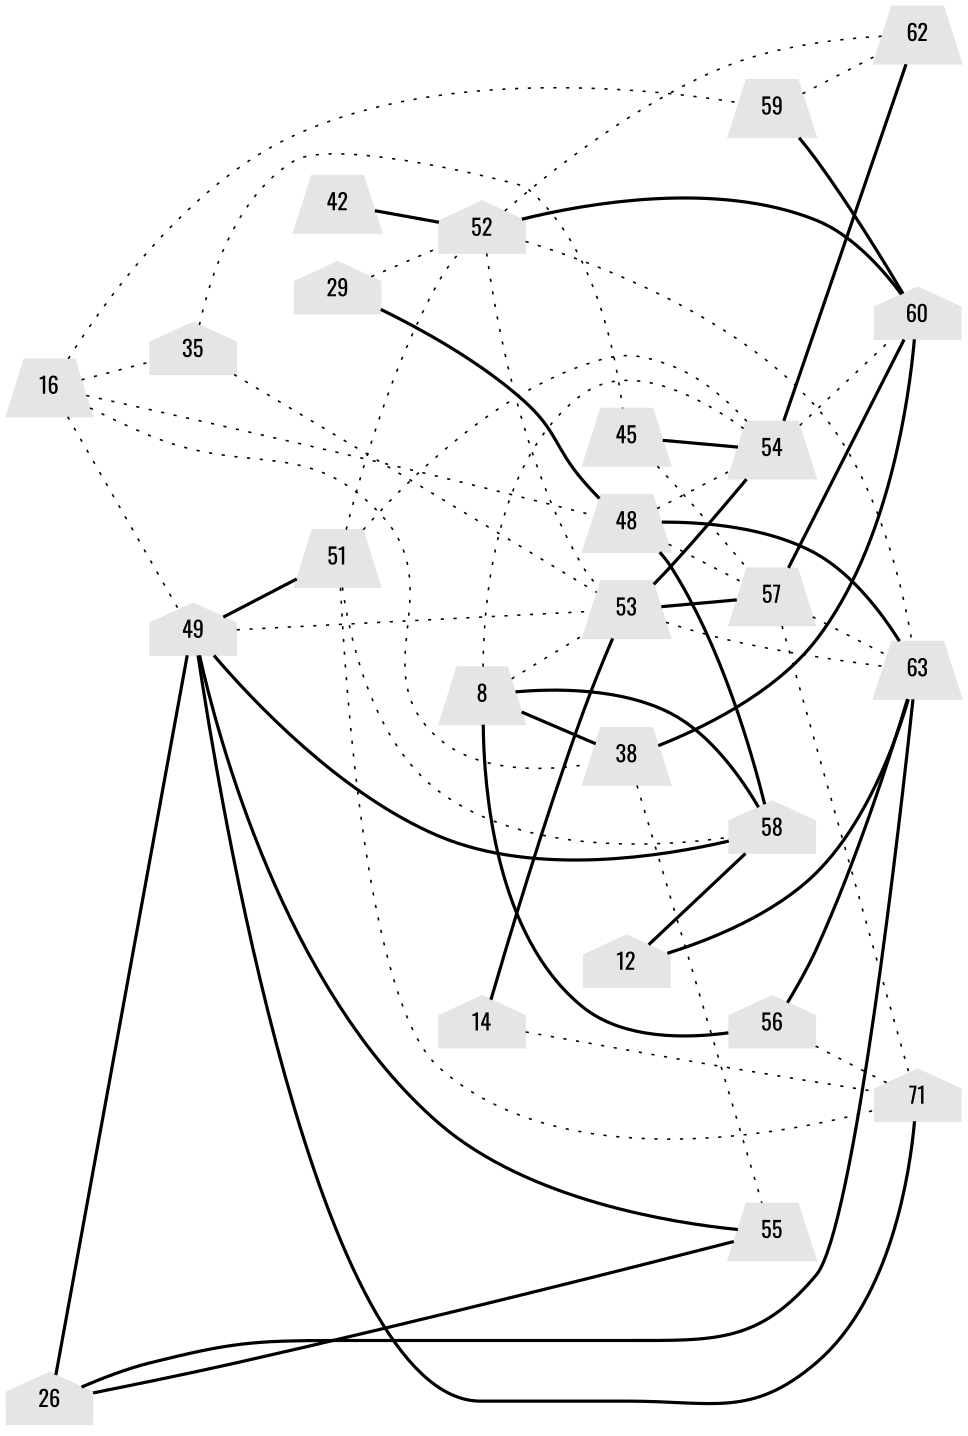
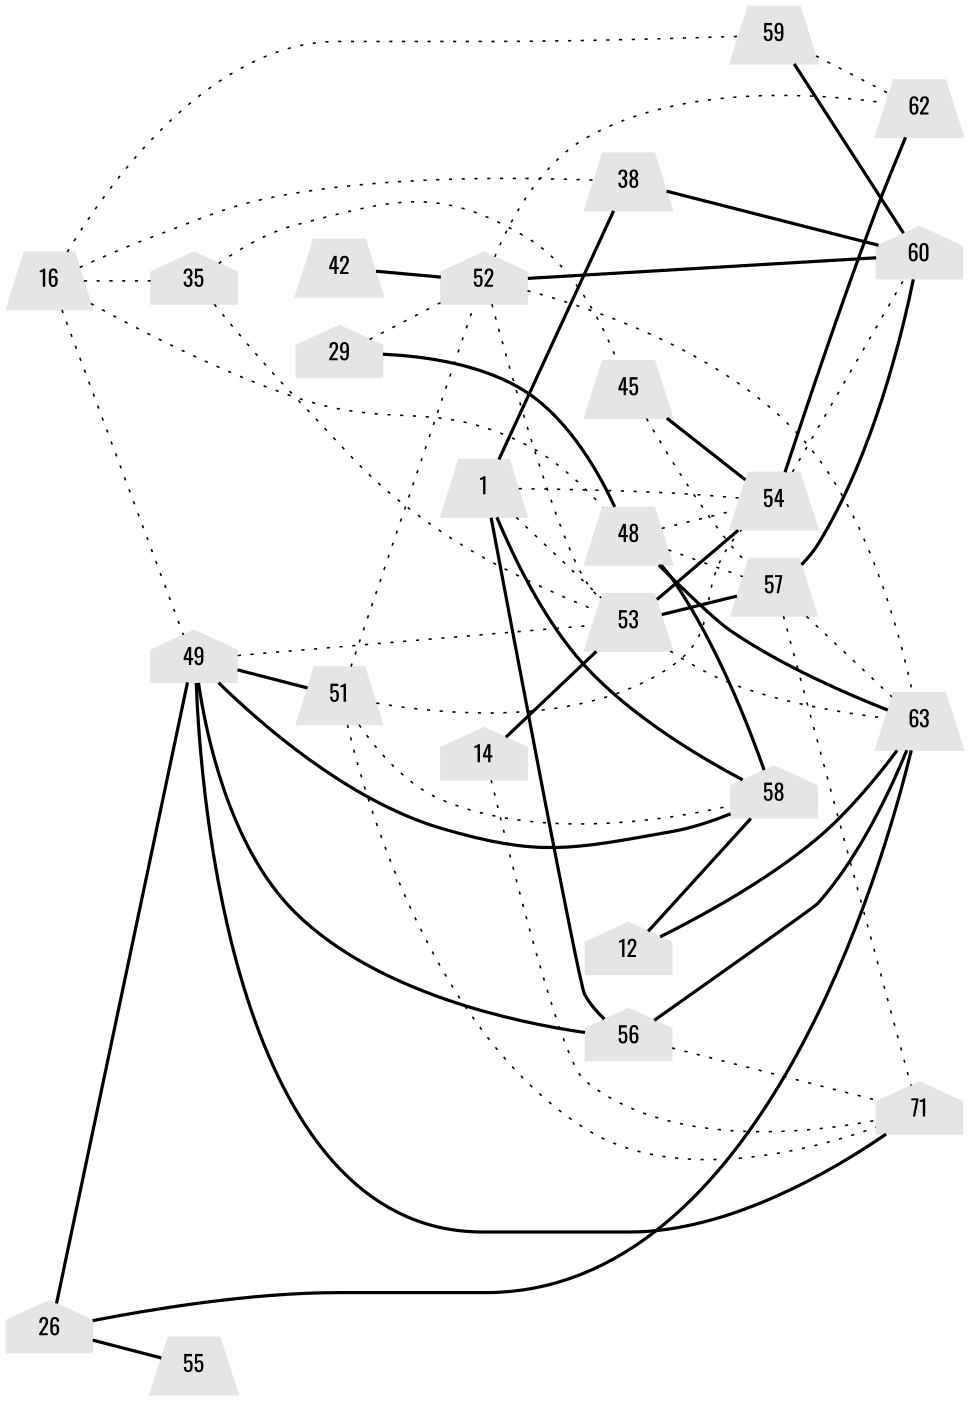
(482, 696) -> (484, 488)
(699, 994) -> none
(368, 1045) -> (320, 934)
